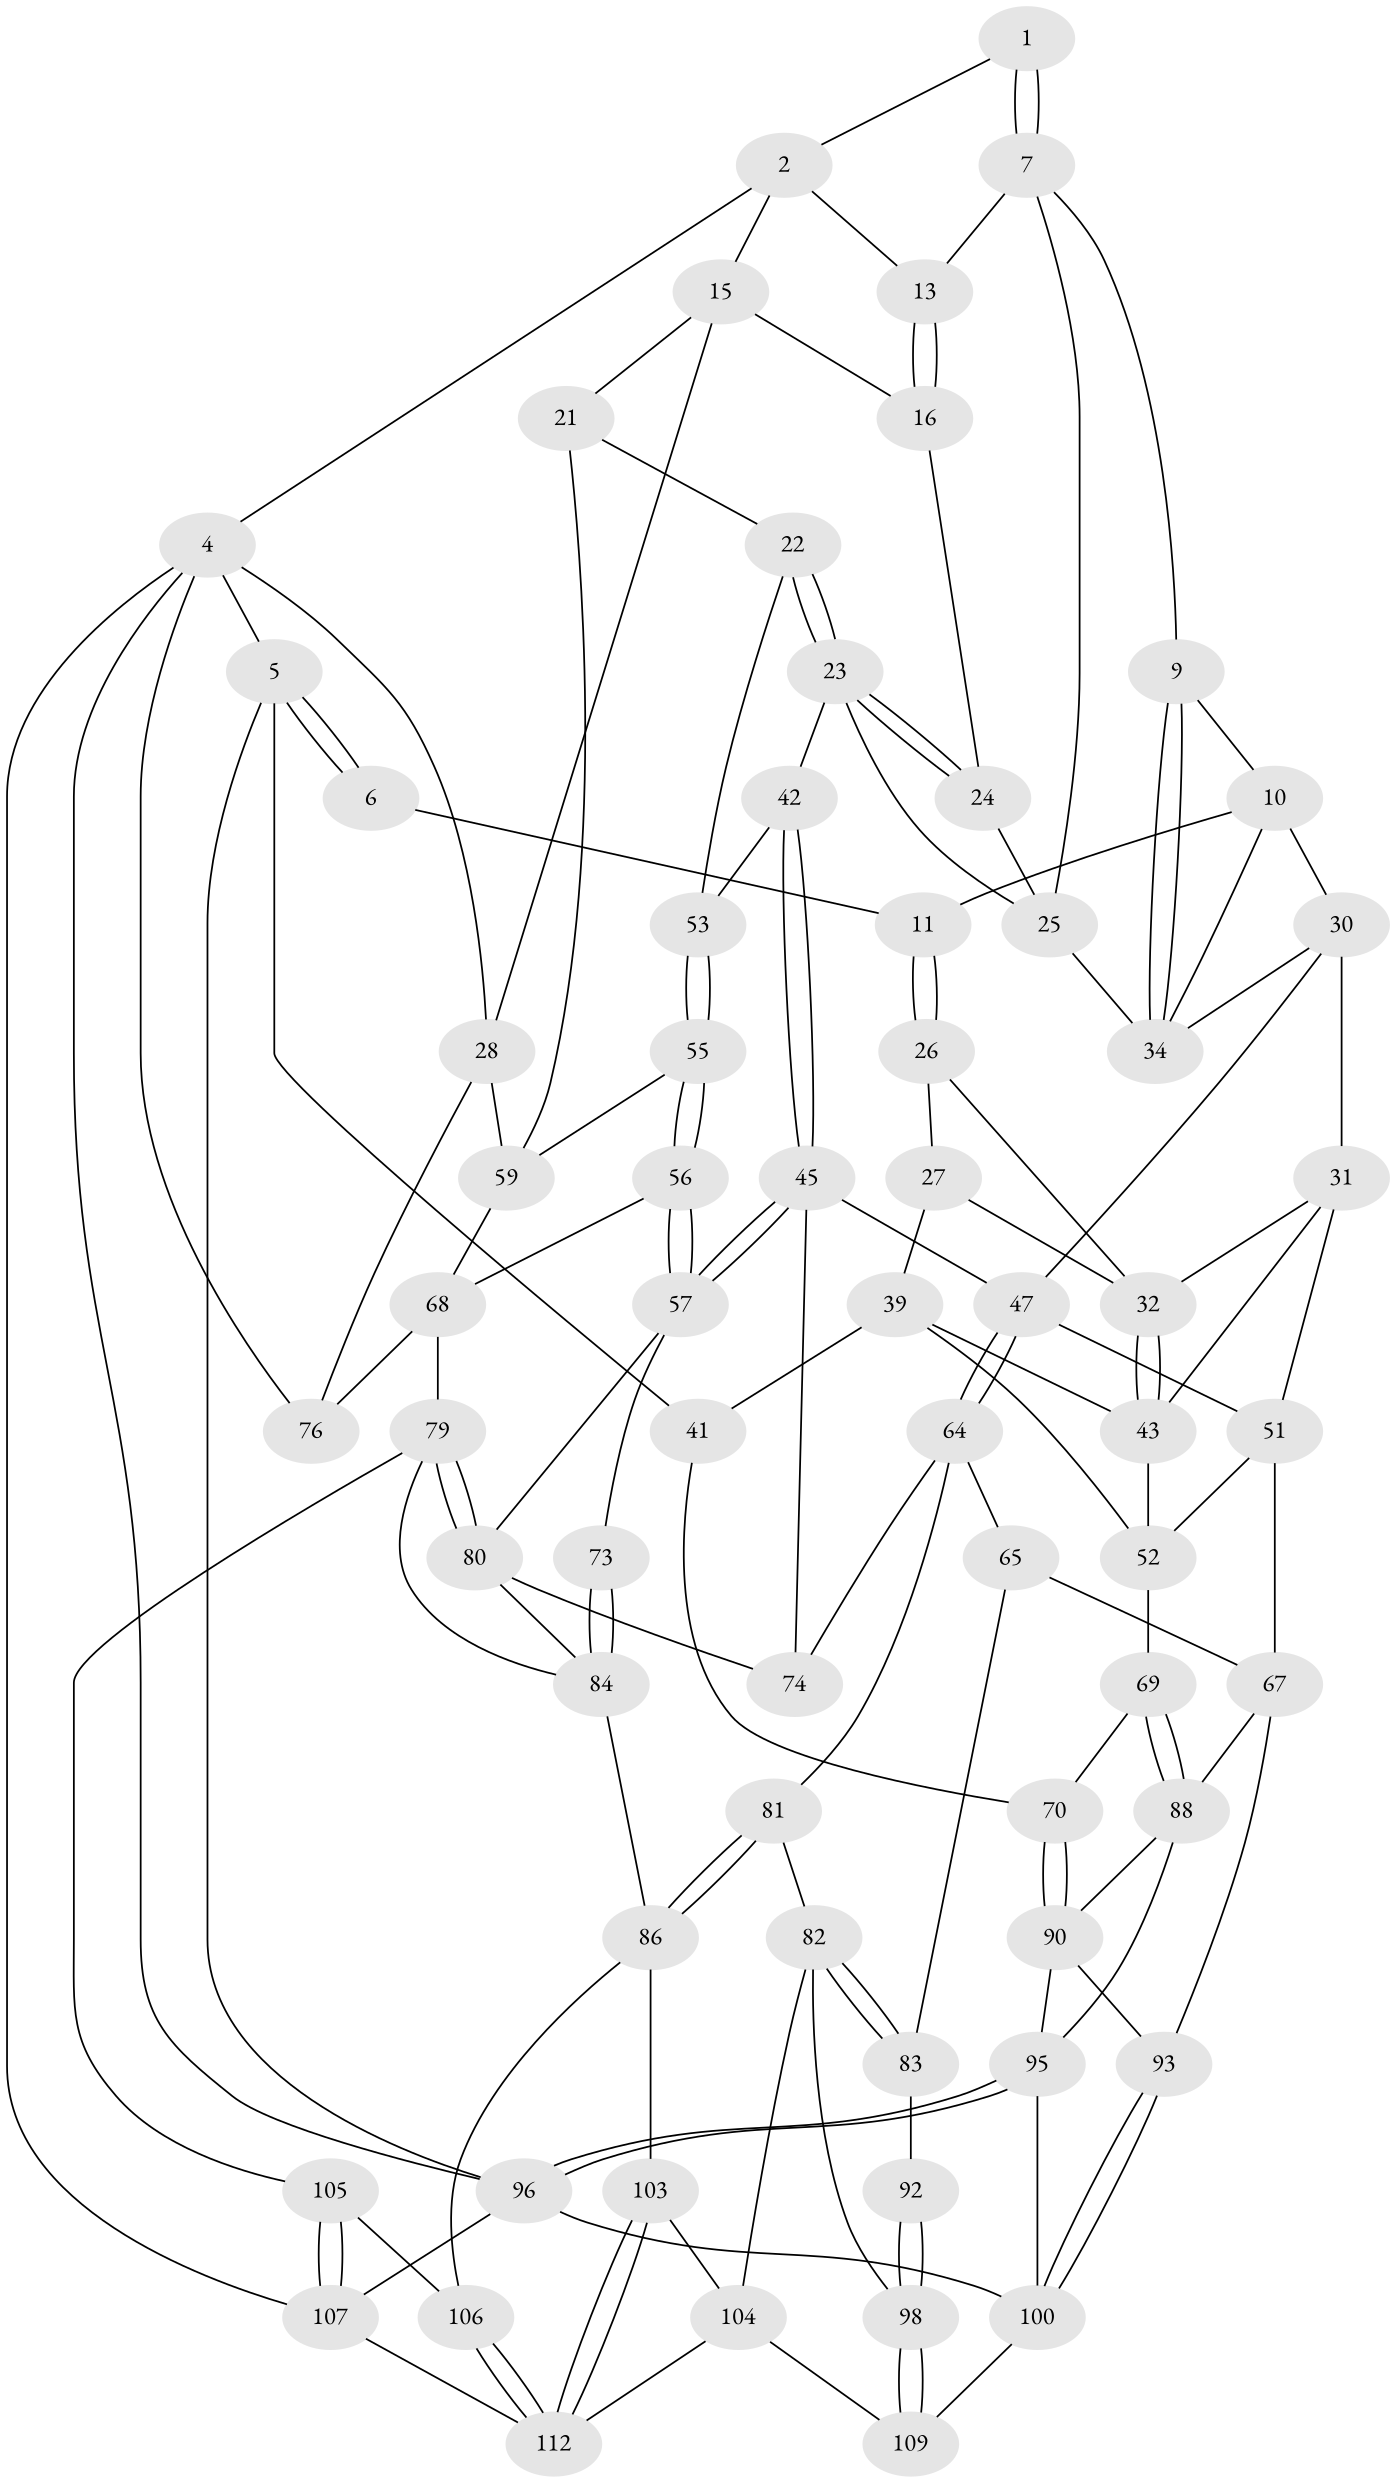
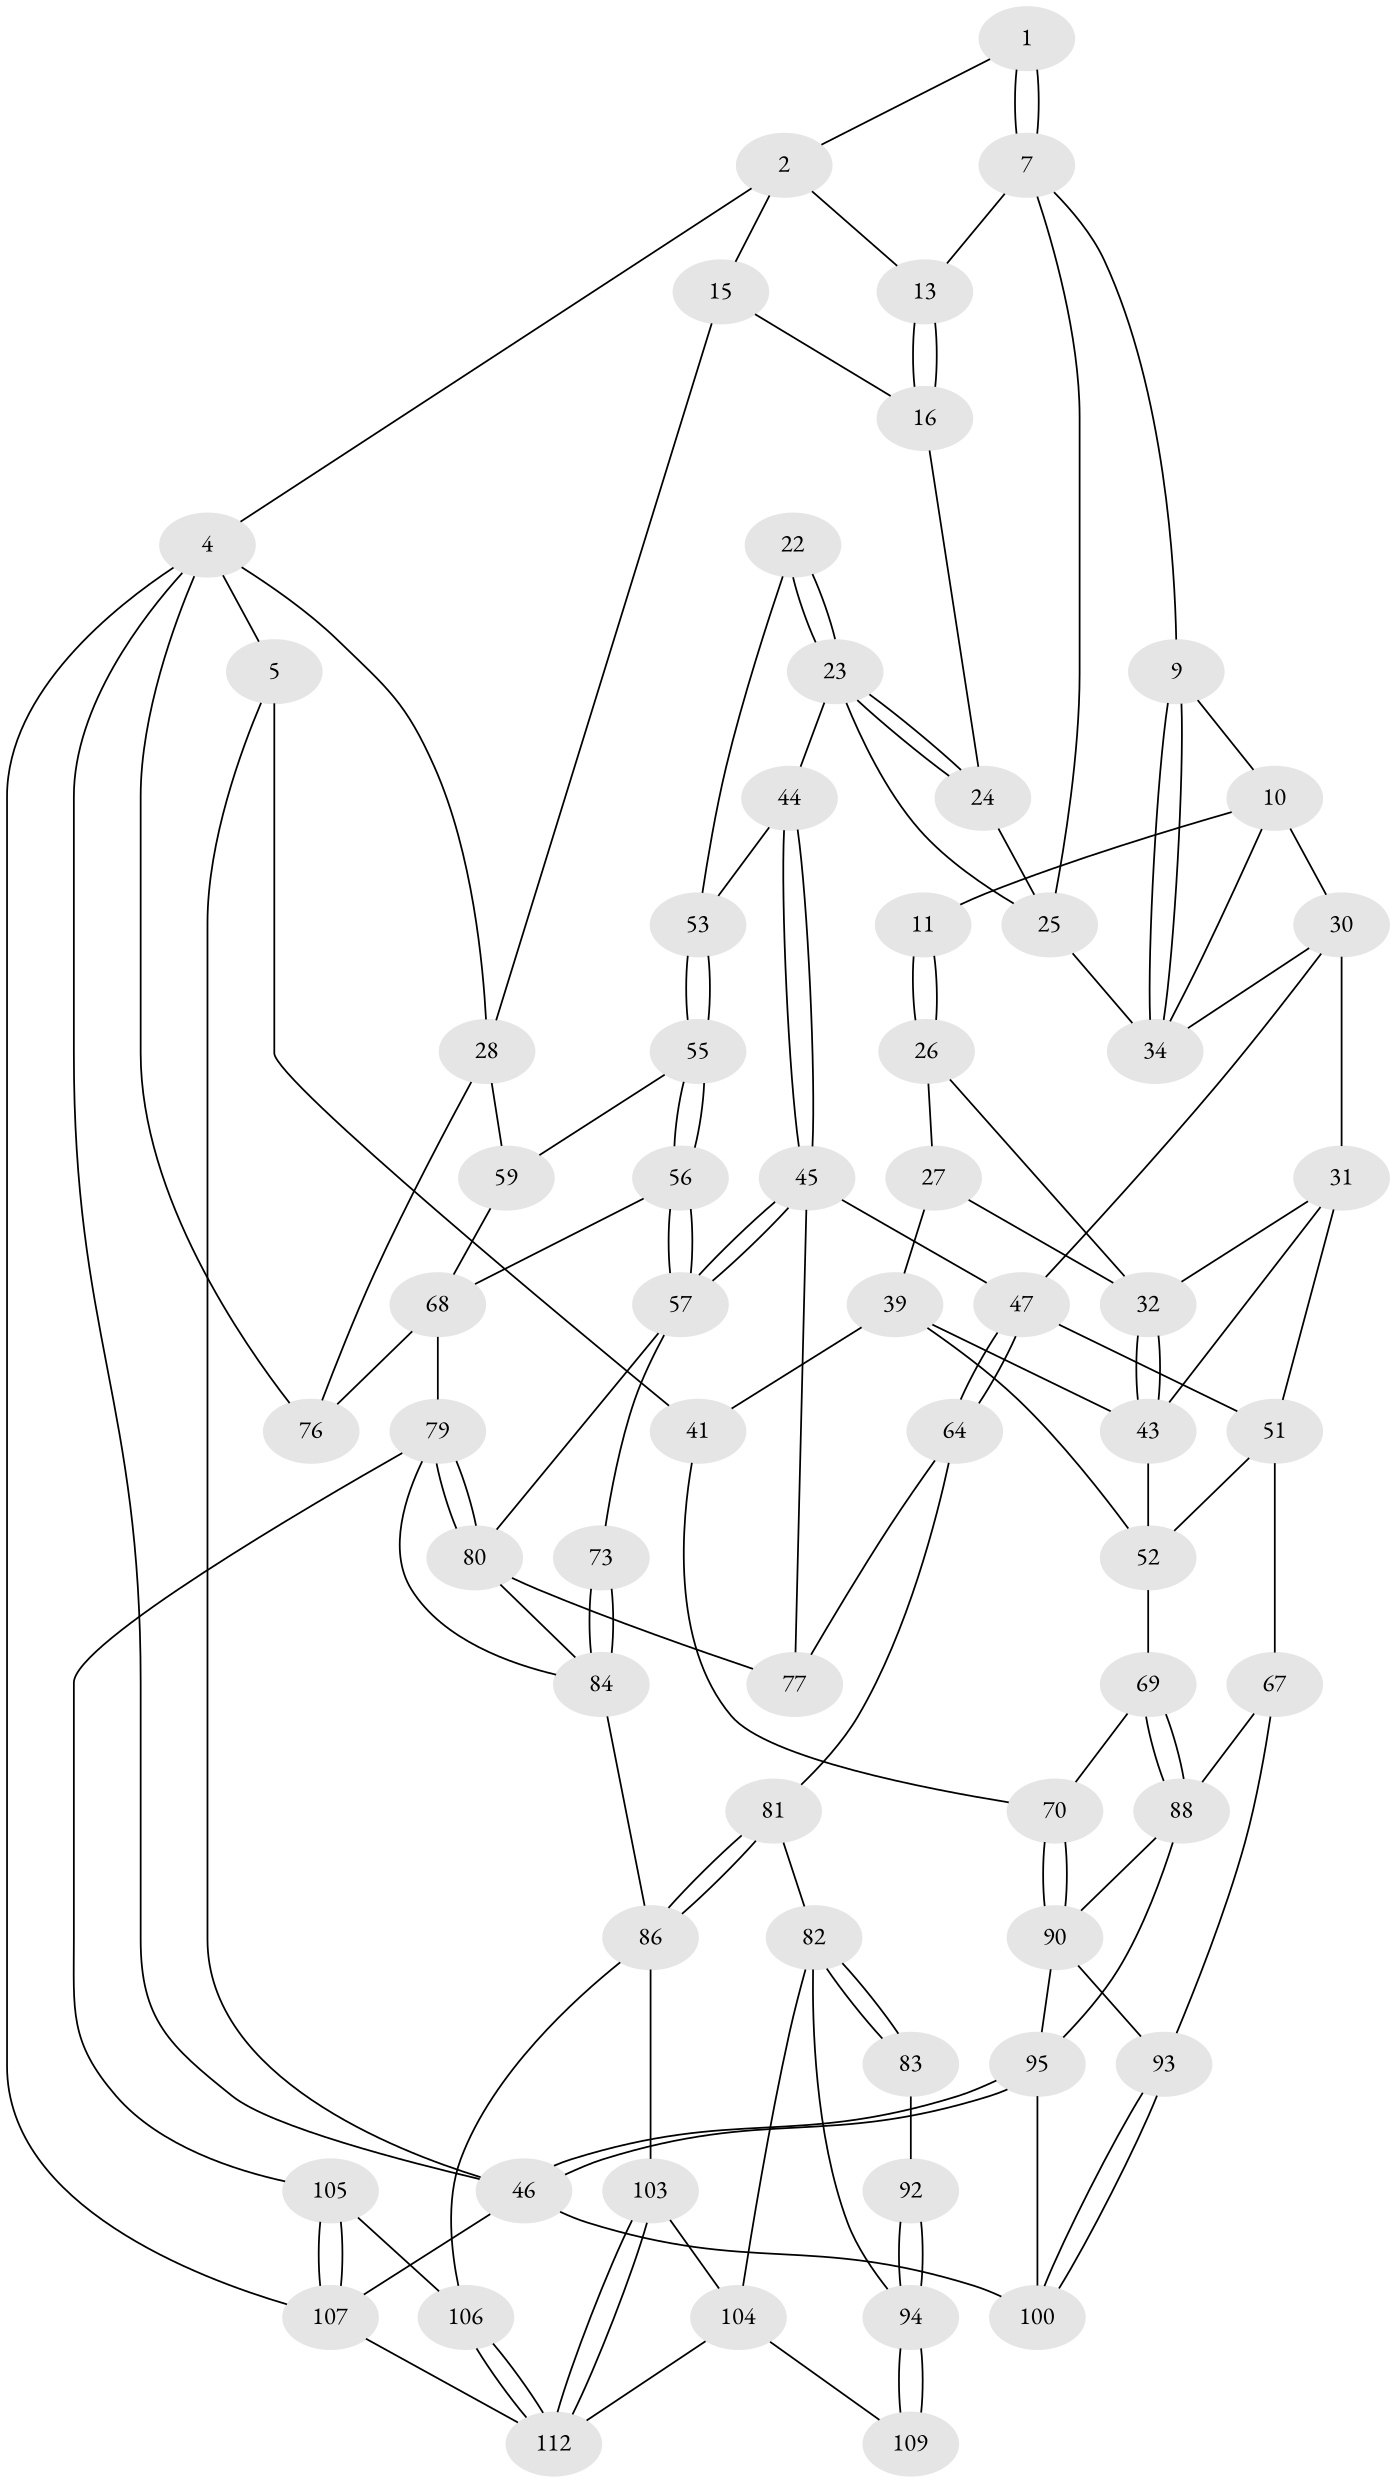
(566, 418) -> none
(371, 798) -> none
(789, 798) -> (789, 798)
(1011, 1558) -> none
(795, 1684) -> (795, 1684)
(524, 2191) -> (524, 2191)
(911, 2317) -> (911, 2317)
(974, 2381) -> none
